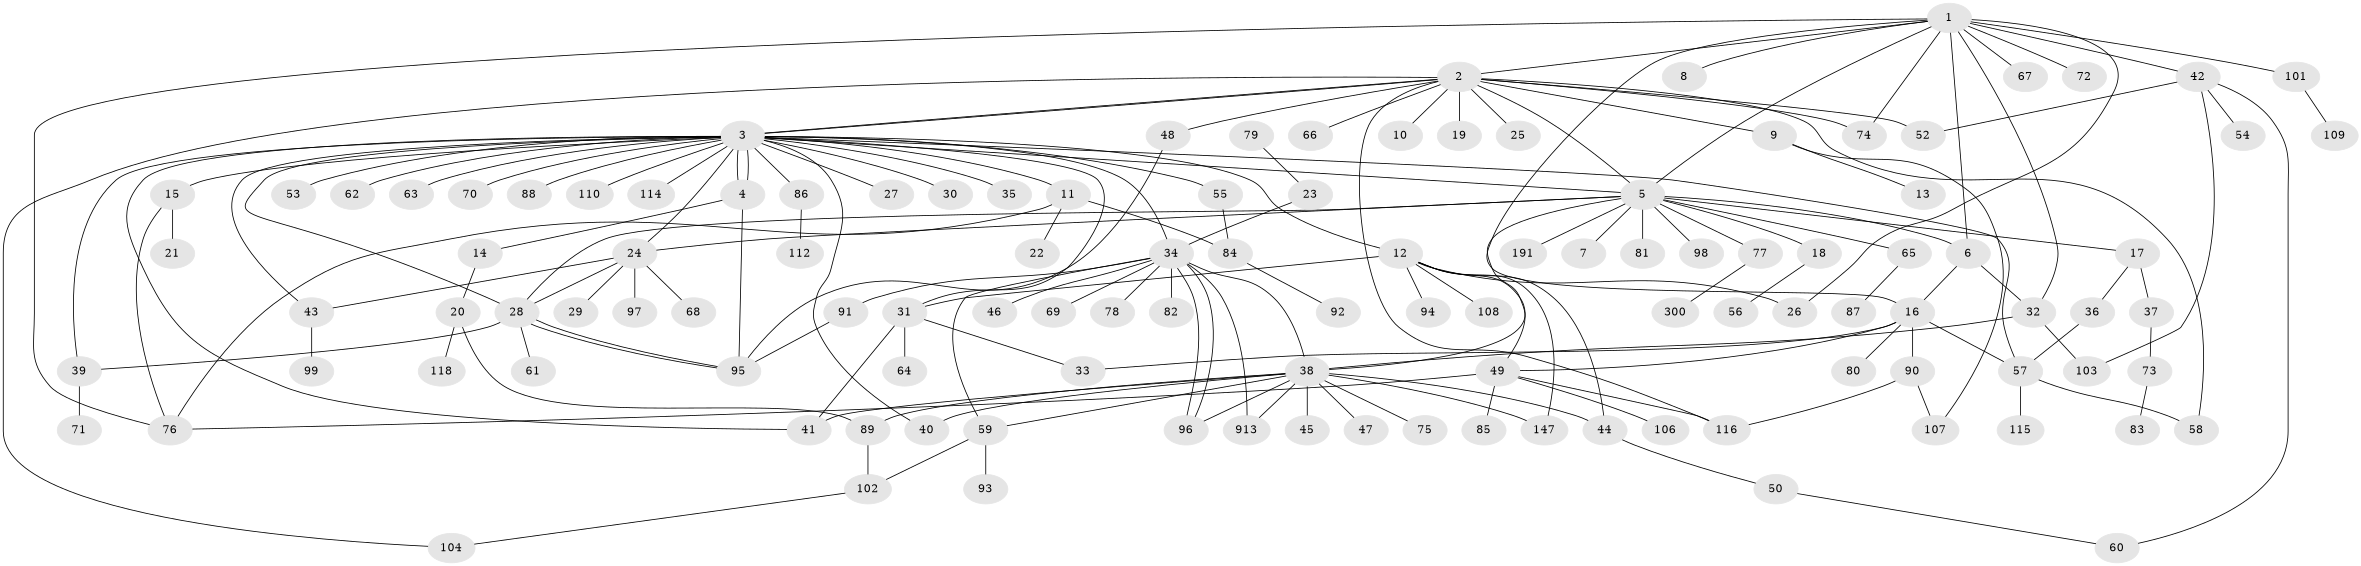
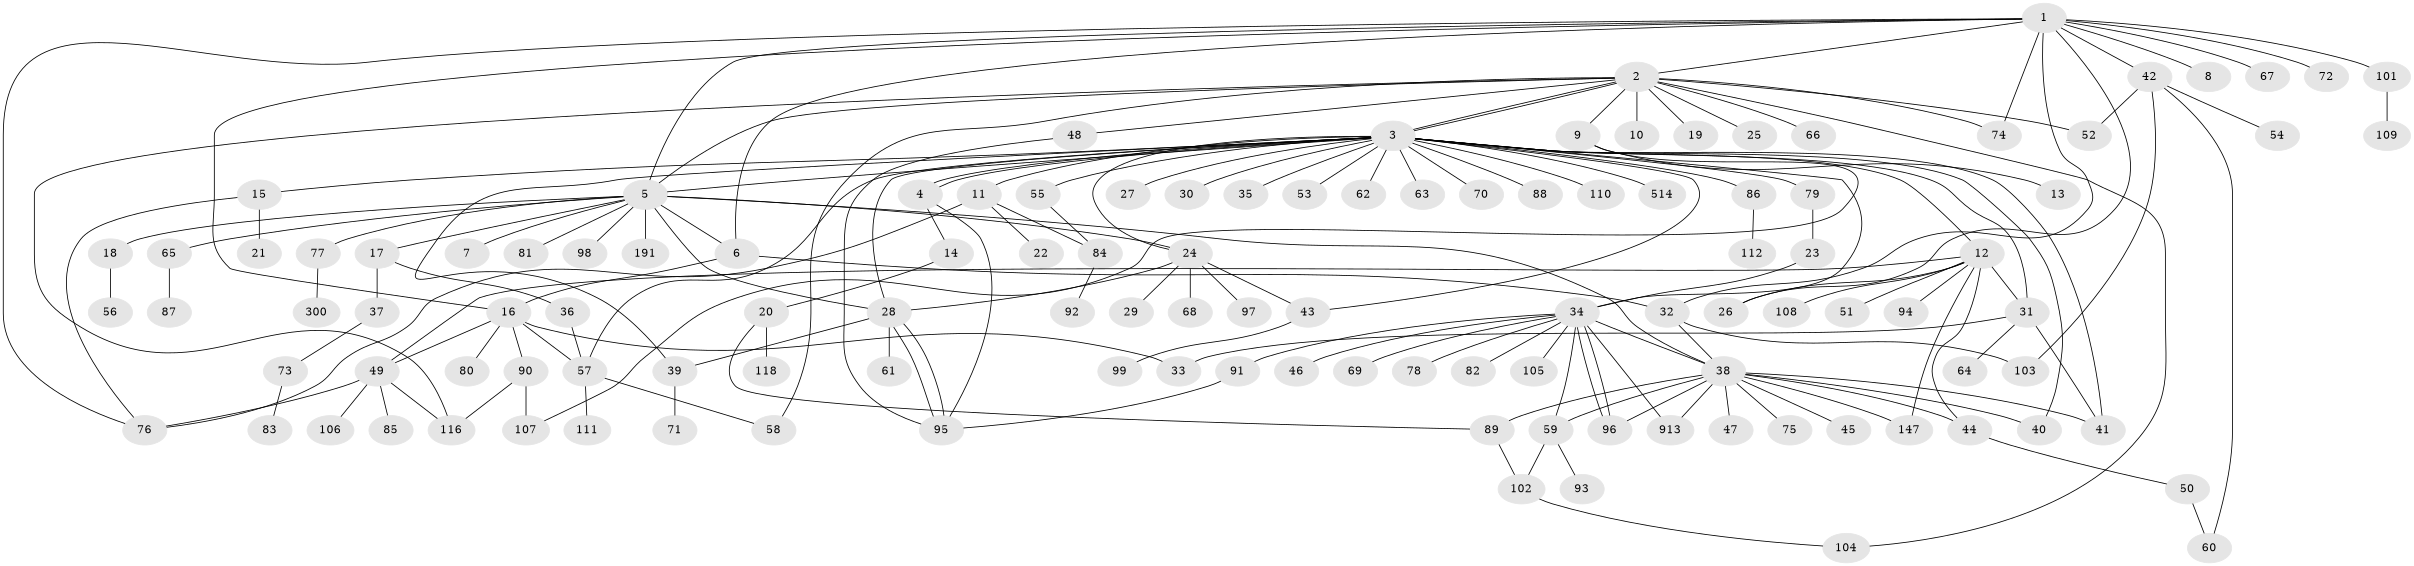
none -> (1606, 157)
(651, 195) -> (1662, 195)
none -> (1847, 312)
none -> (1534, 371)
(2021, 430) -> (587, 430)
